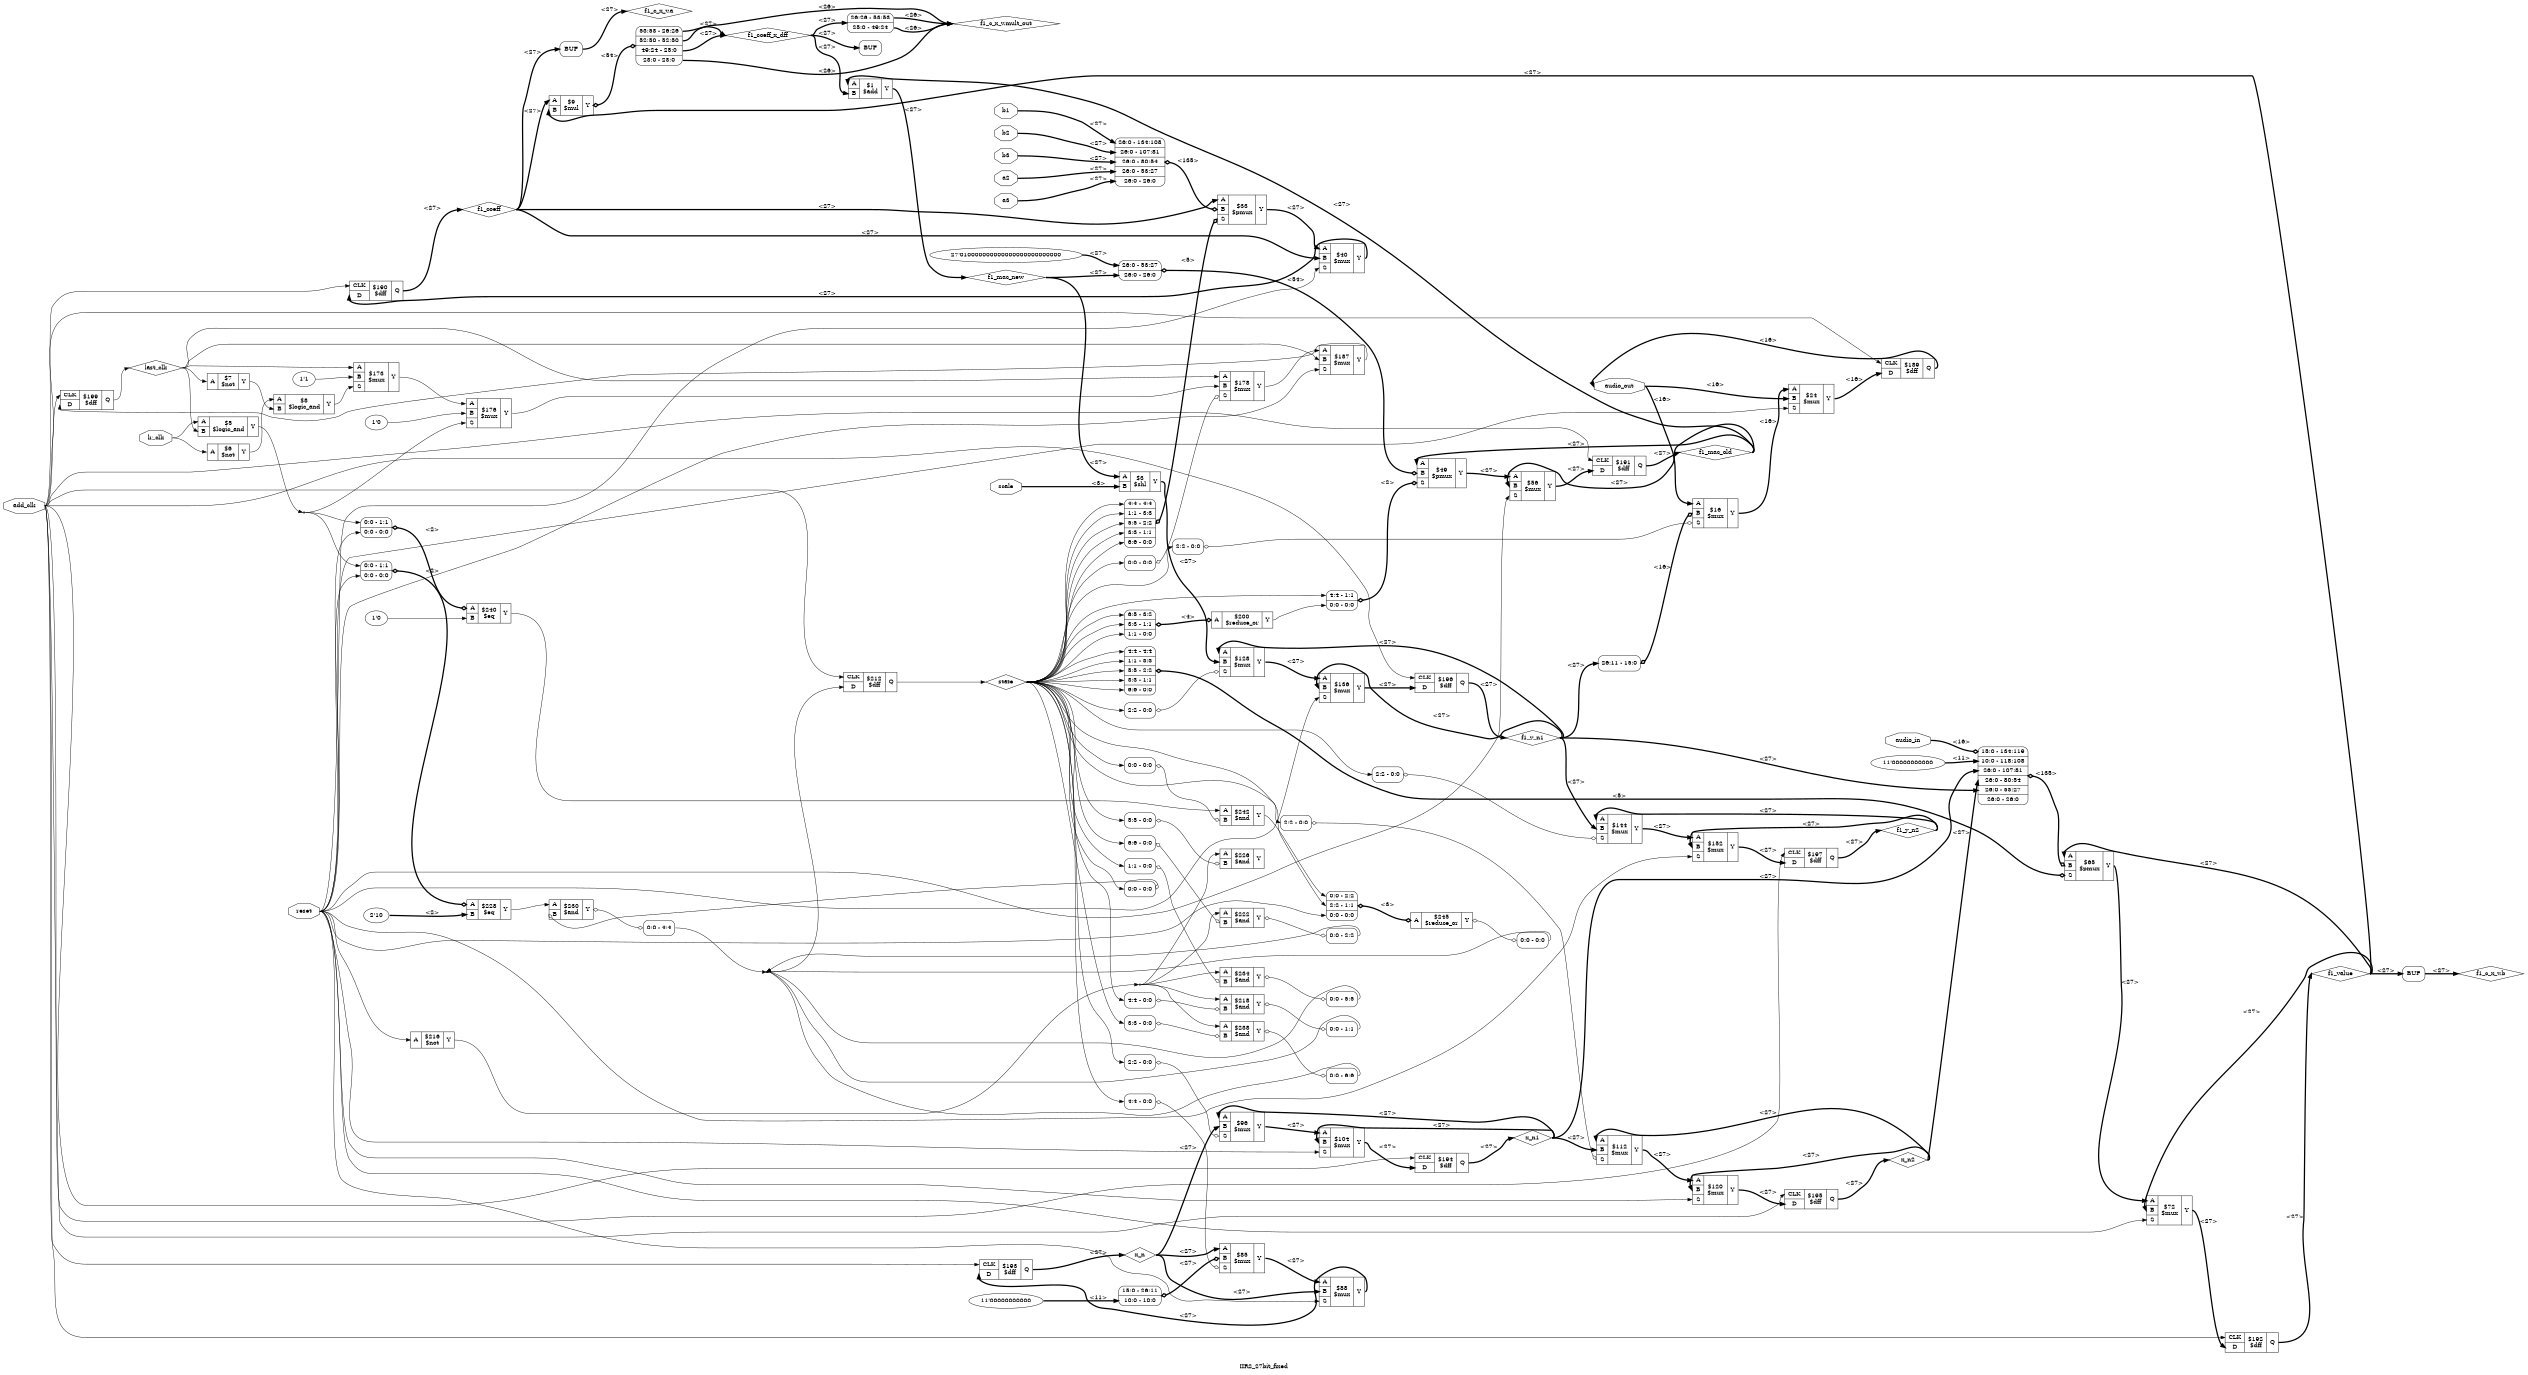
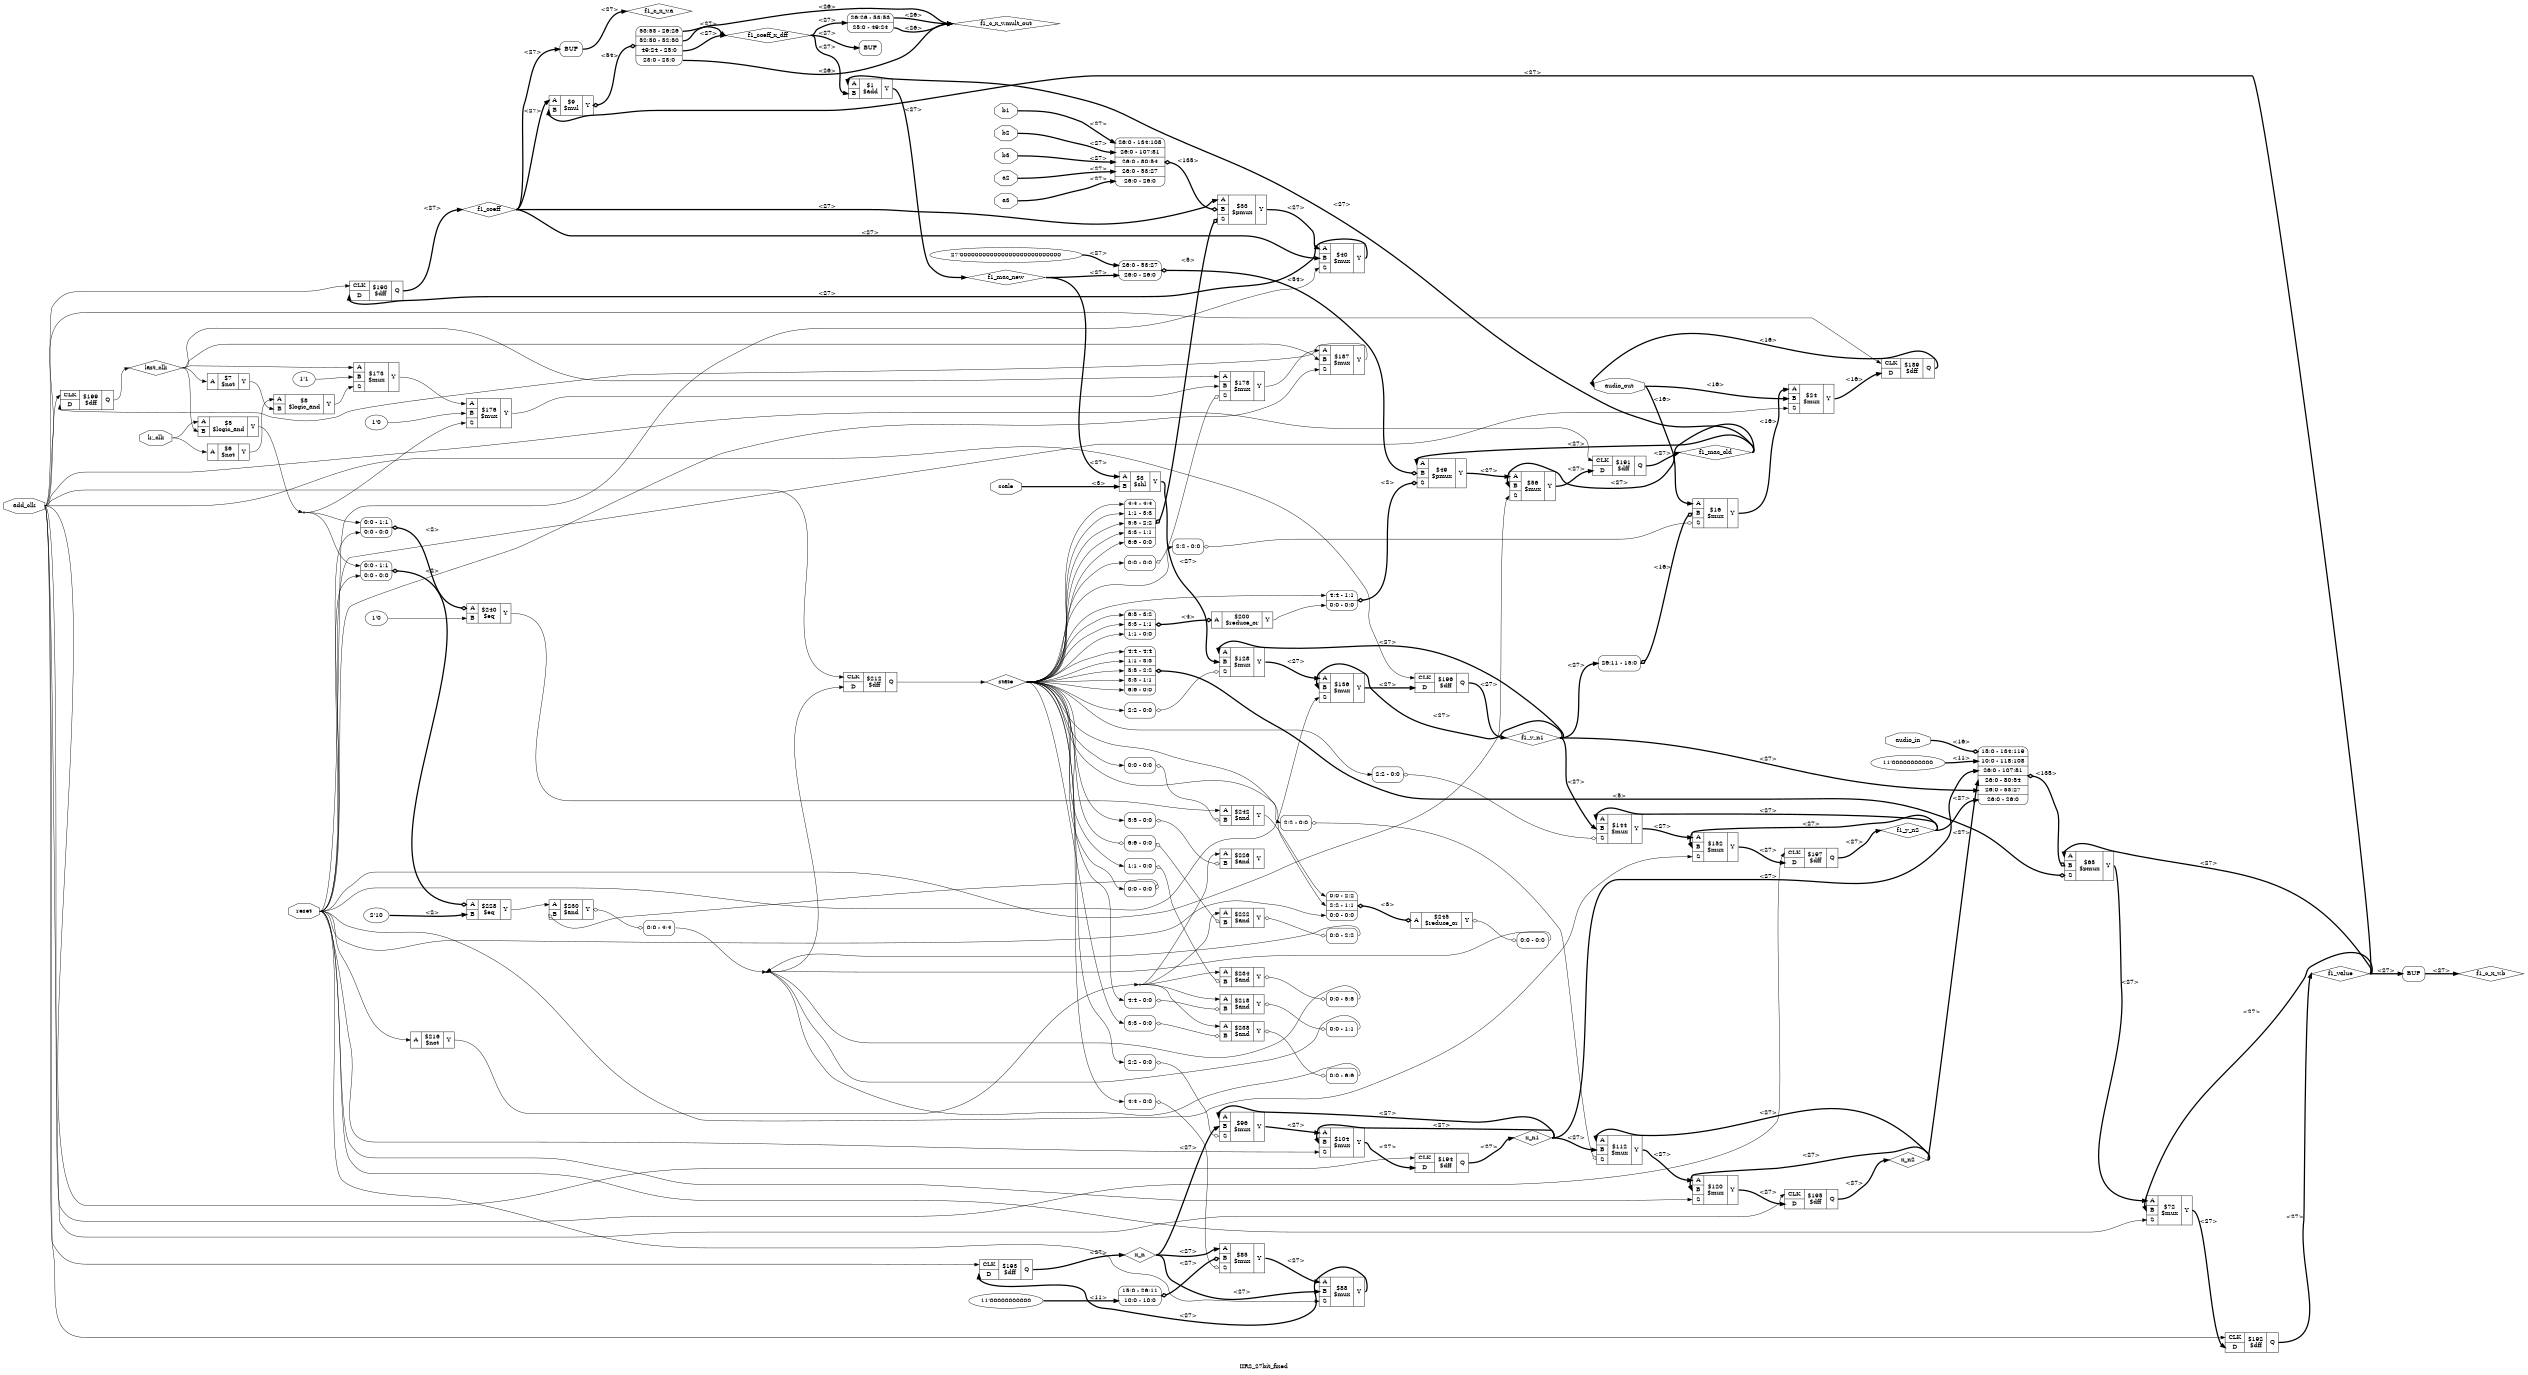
(1006, 255) -> (1006, 255)
(1077, 776) -> (1077, 776)
none -> (1956, 817)
